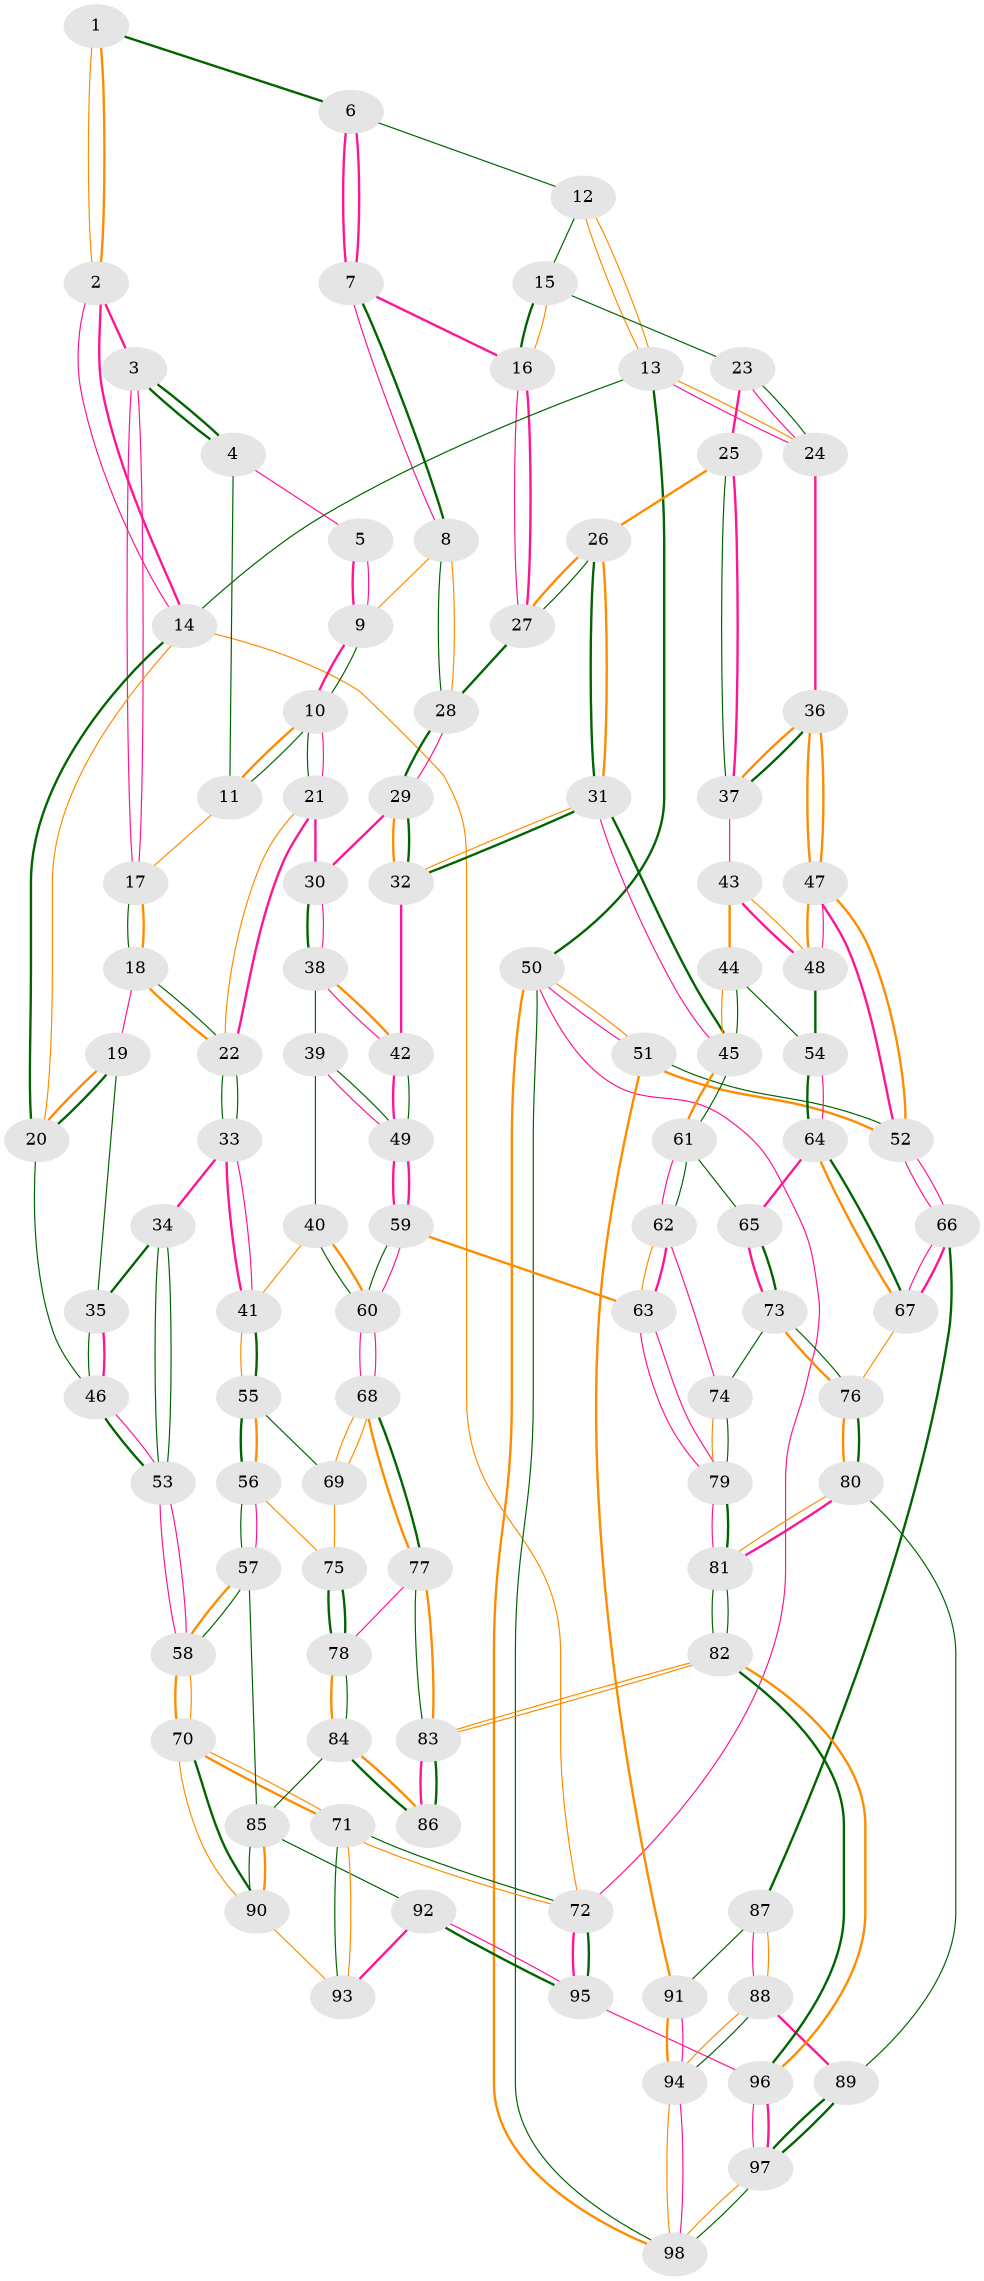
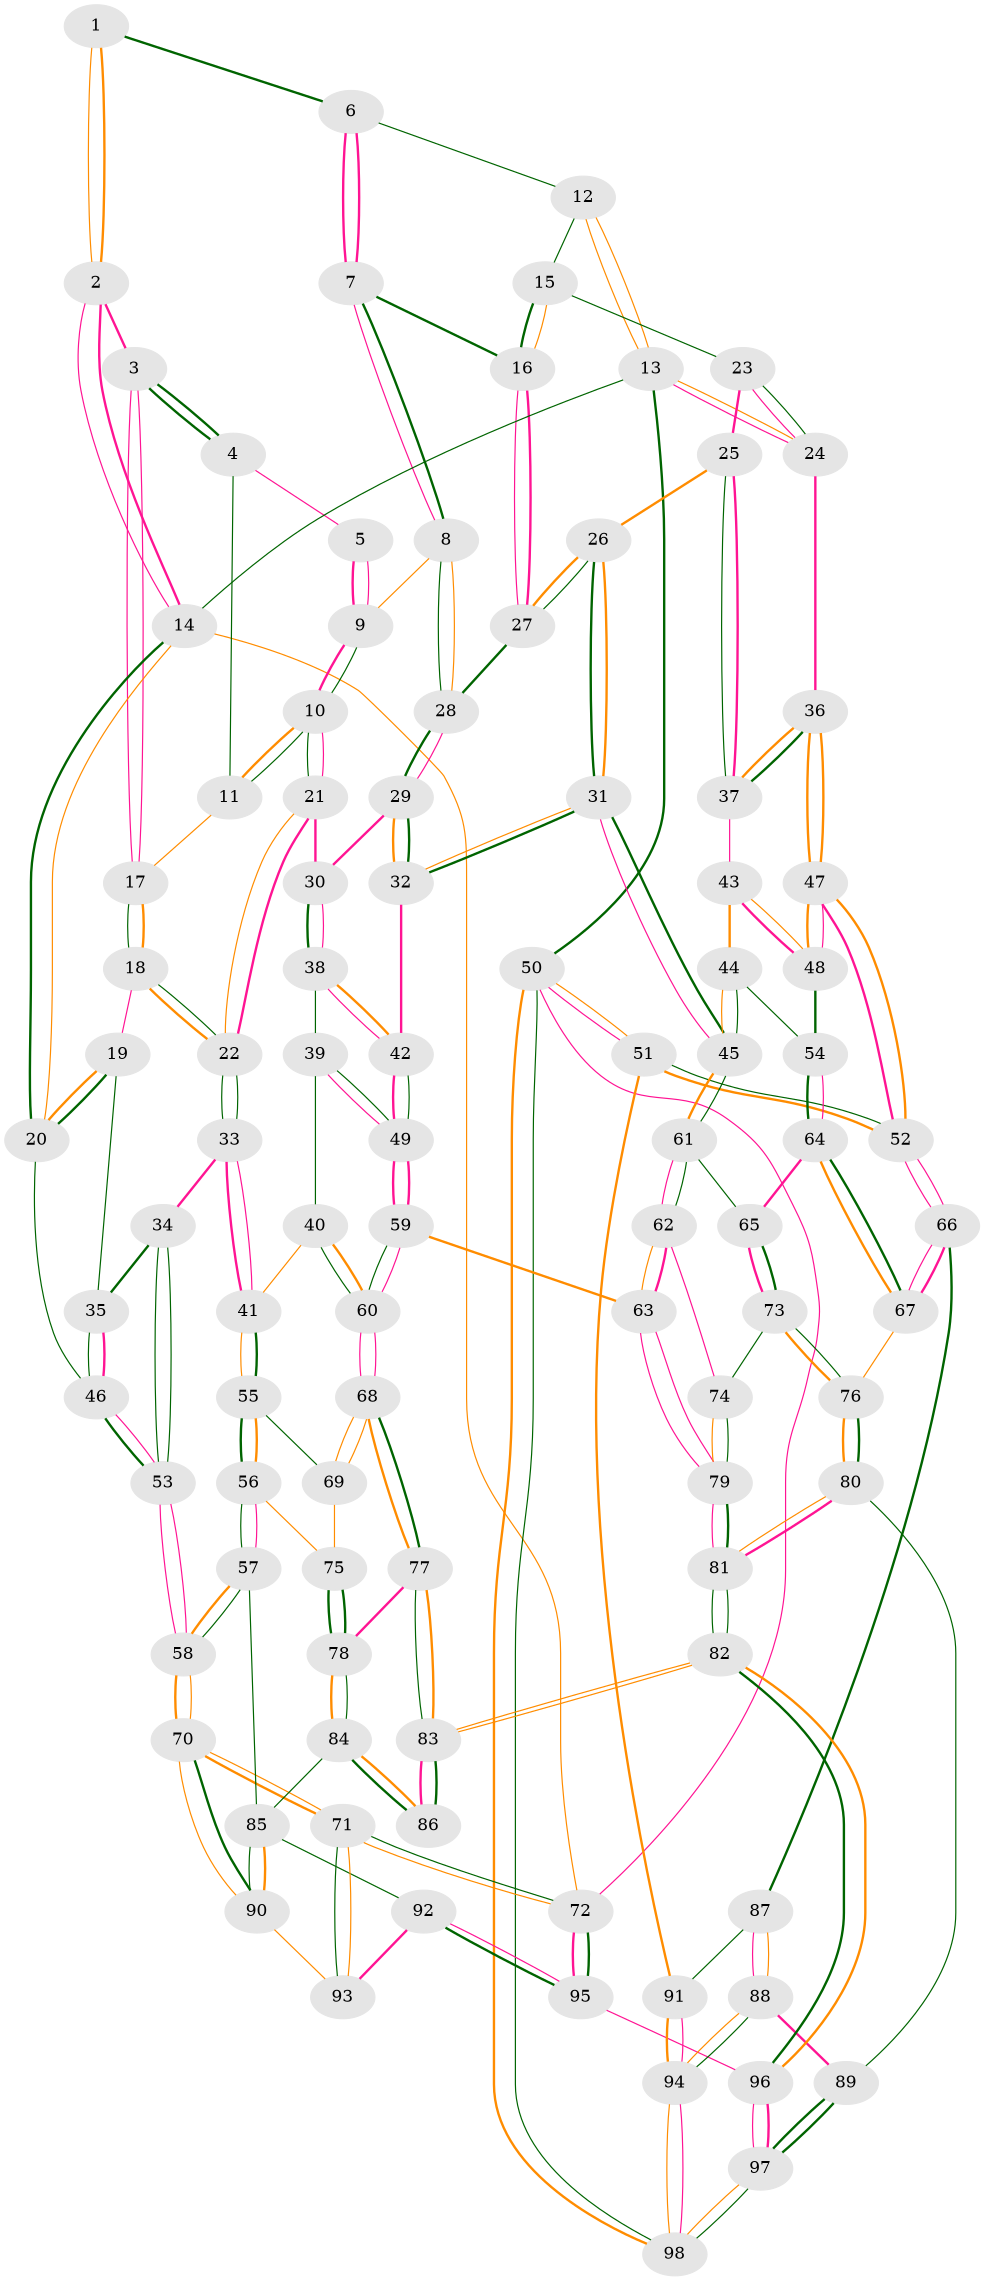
(437, 326) -> (437, 326)
(380, 1612) -> (380, 1612)
